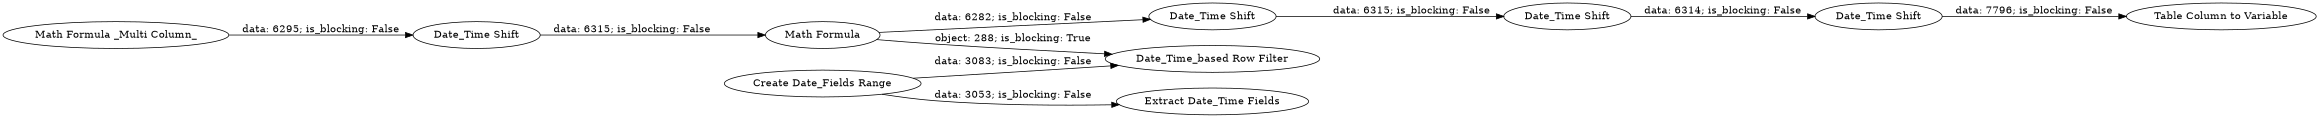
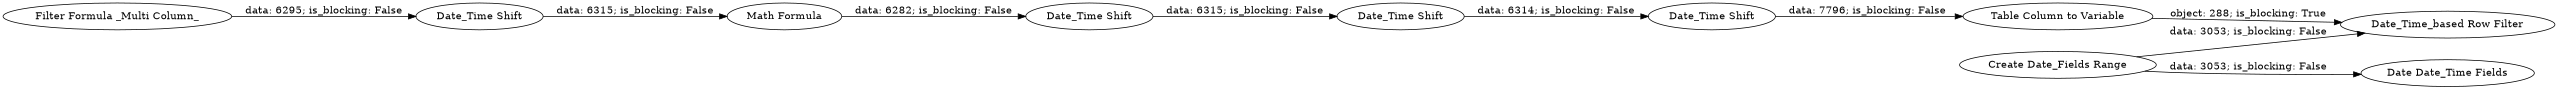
(116, 35) -> (117, 16)
(990, 48) -> (2243, 20)
(1013, 62) -> (2248, 32)
(1213, 101) -> (2448, 73)
